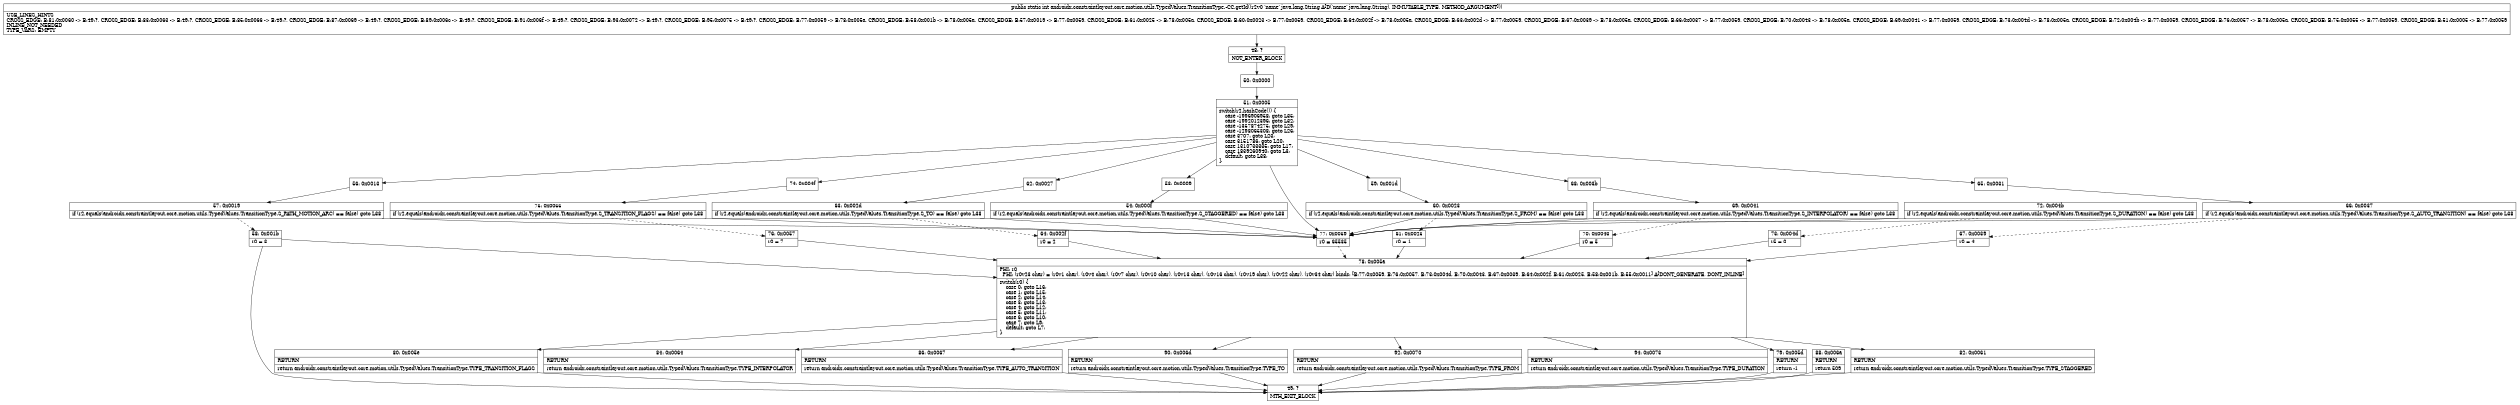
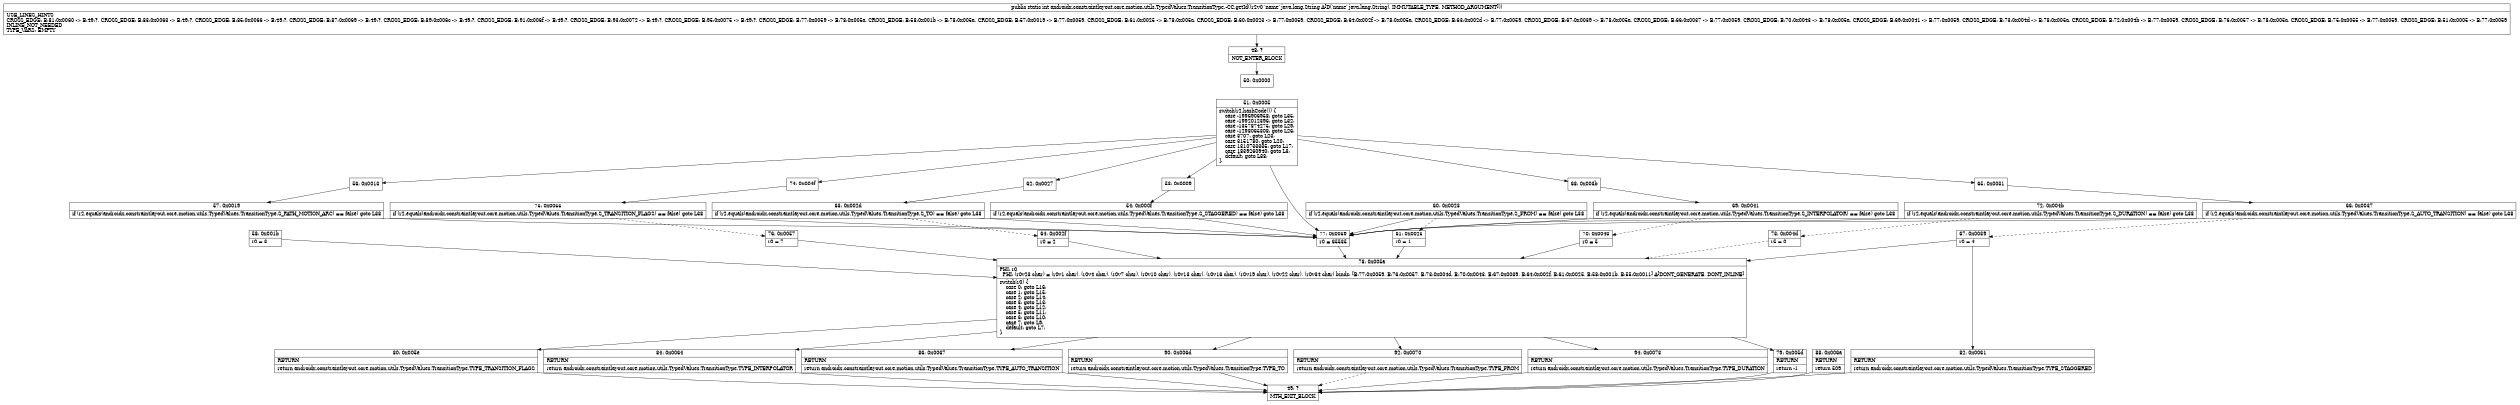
(1257, 92) -> none
(1252, 142) -> (1252, 142)
(1384, 184) -> none
(245, 223) -> none
(1709, 249) -> (1709, 249)
(1341, 251) -> (1341, 251)
(1804, 343) -> (1973, 296)
(1344, 379) -> (1344, 379)
(701, 389) -> (1030, 384)
